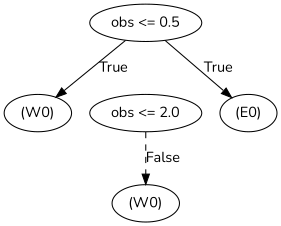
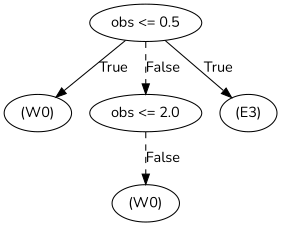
none -> (146, 63)
(248, 113) -> (248, 113)
